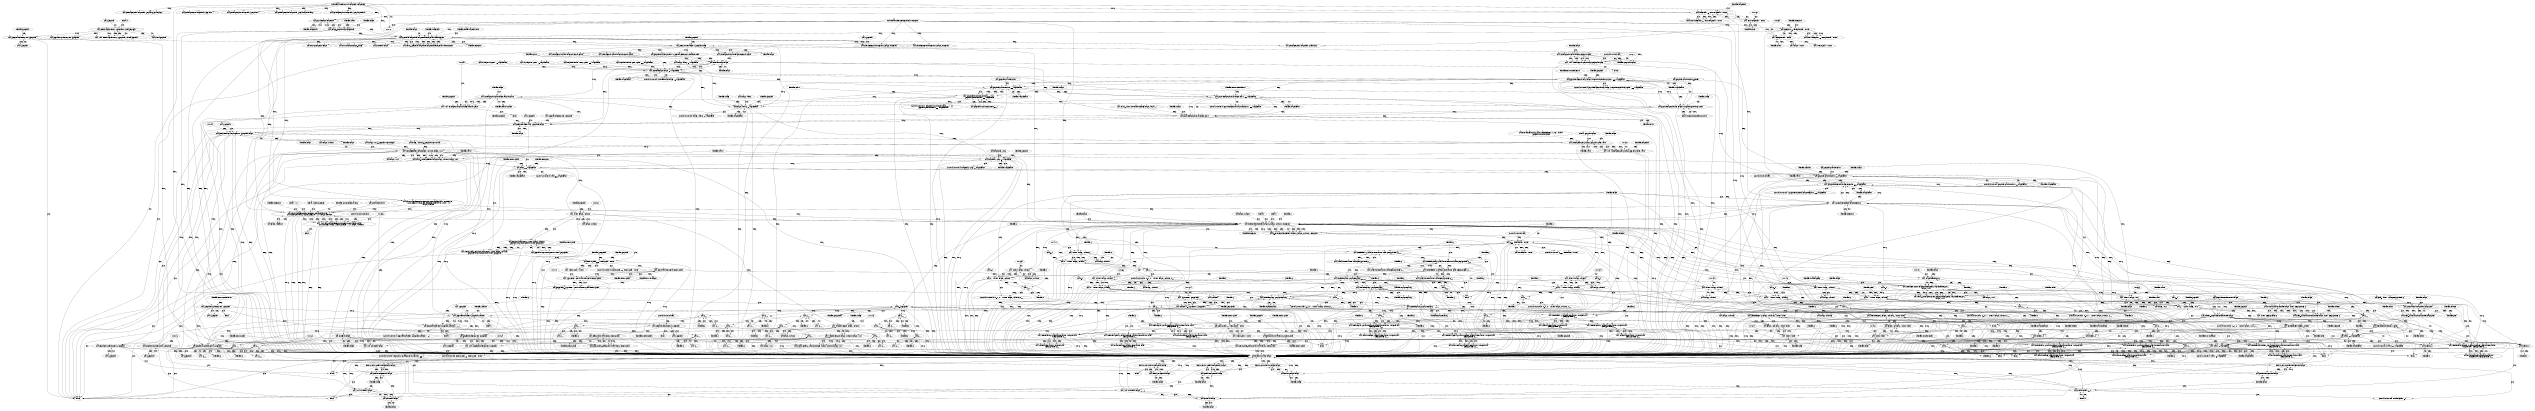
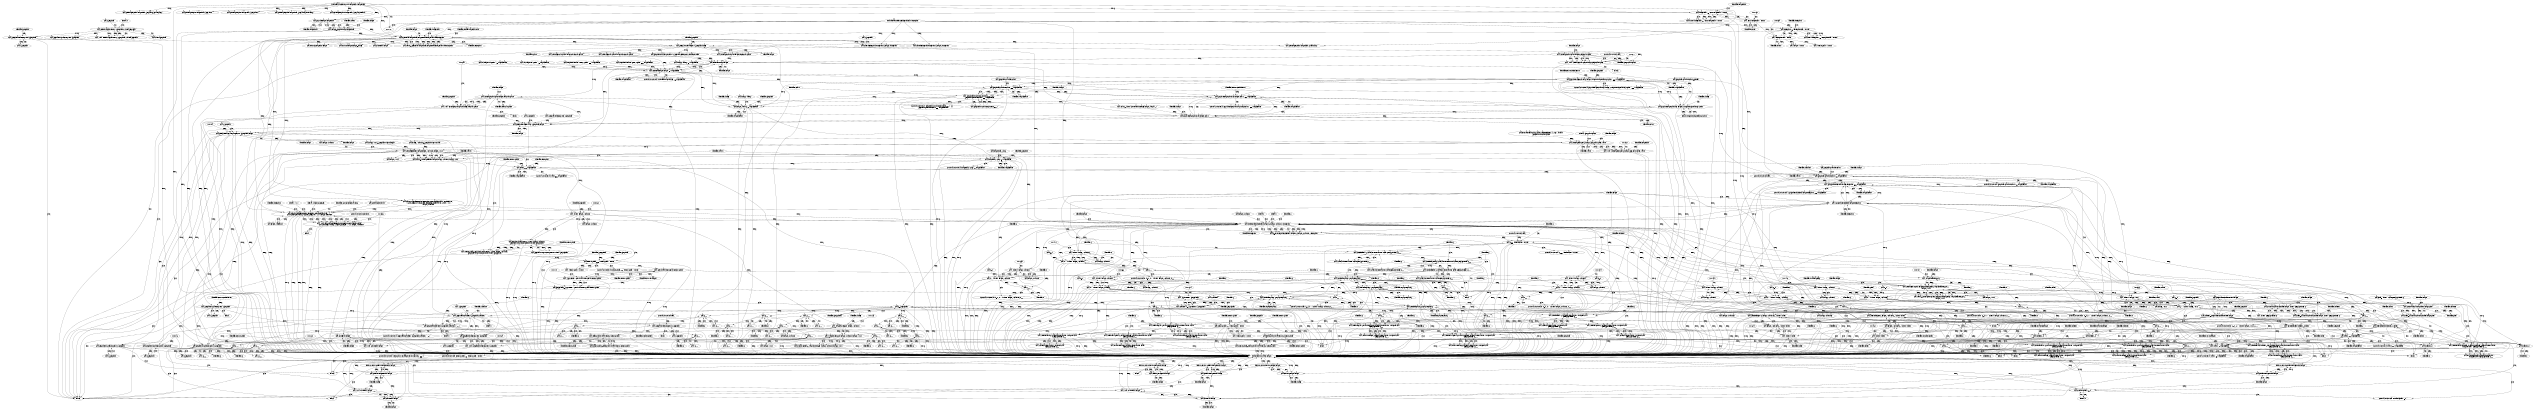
(623, 57) -> (1142, 59)
(697, 116) -> none
(1524, 253) -> none
(2198, 321) -> (2203, 323)
